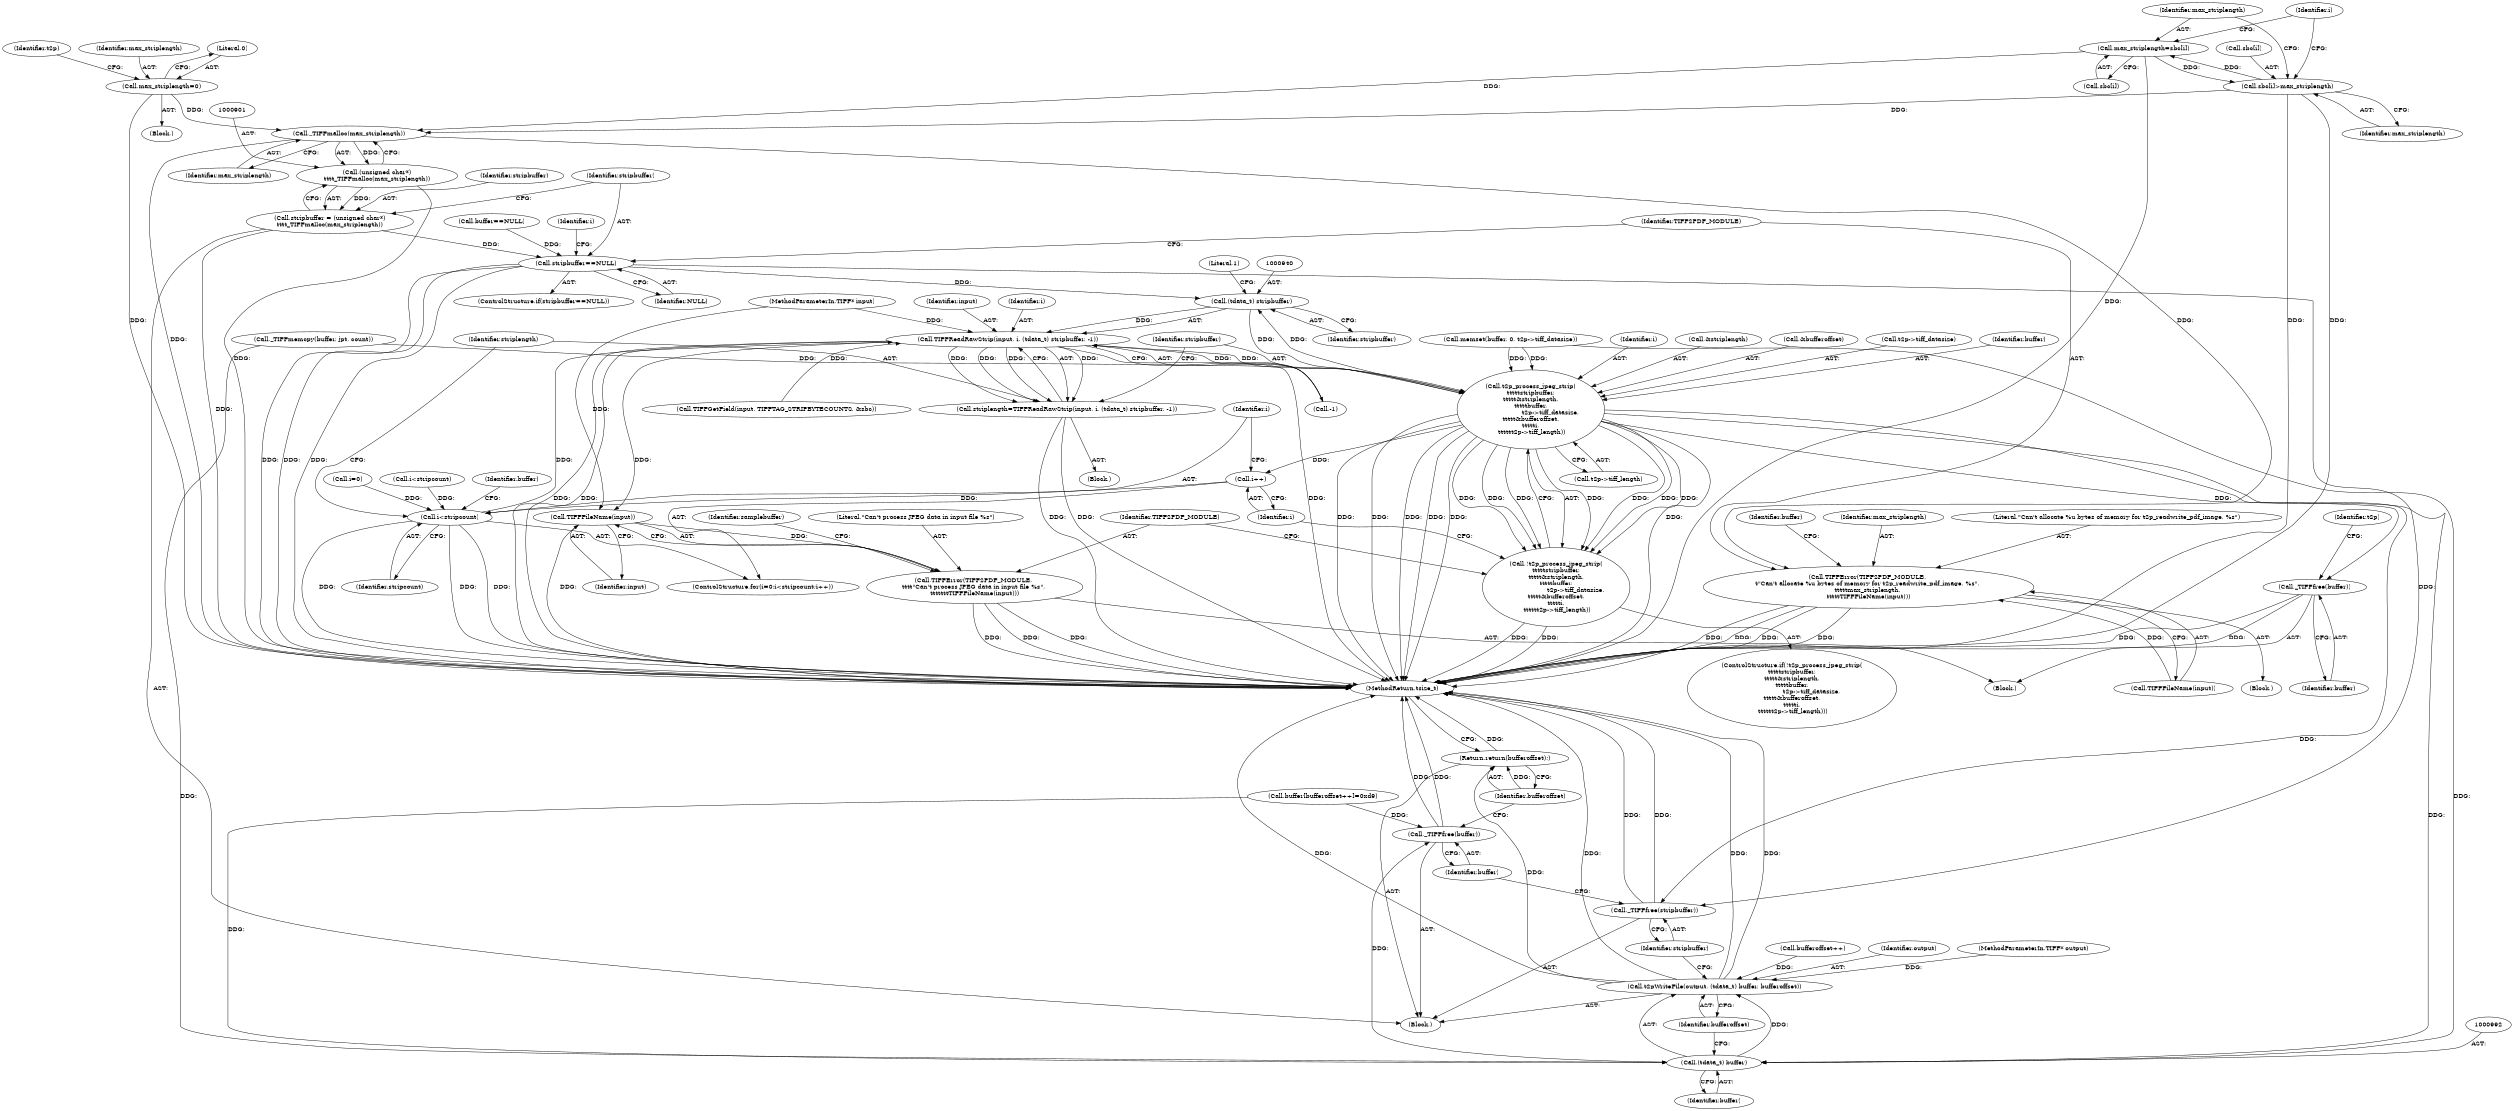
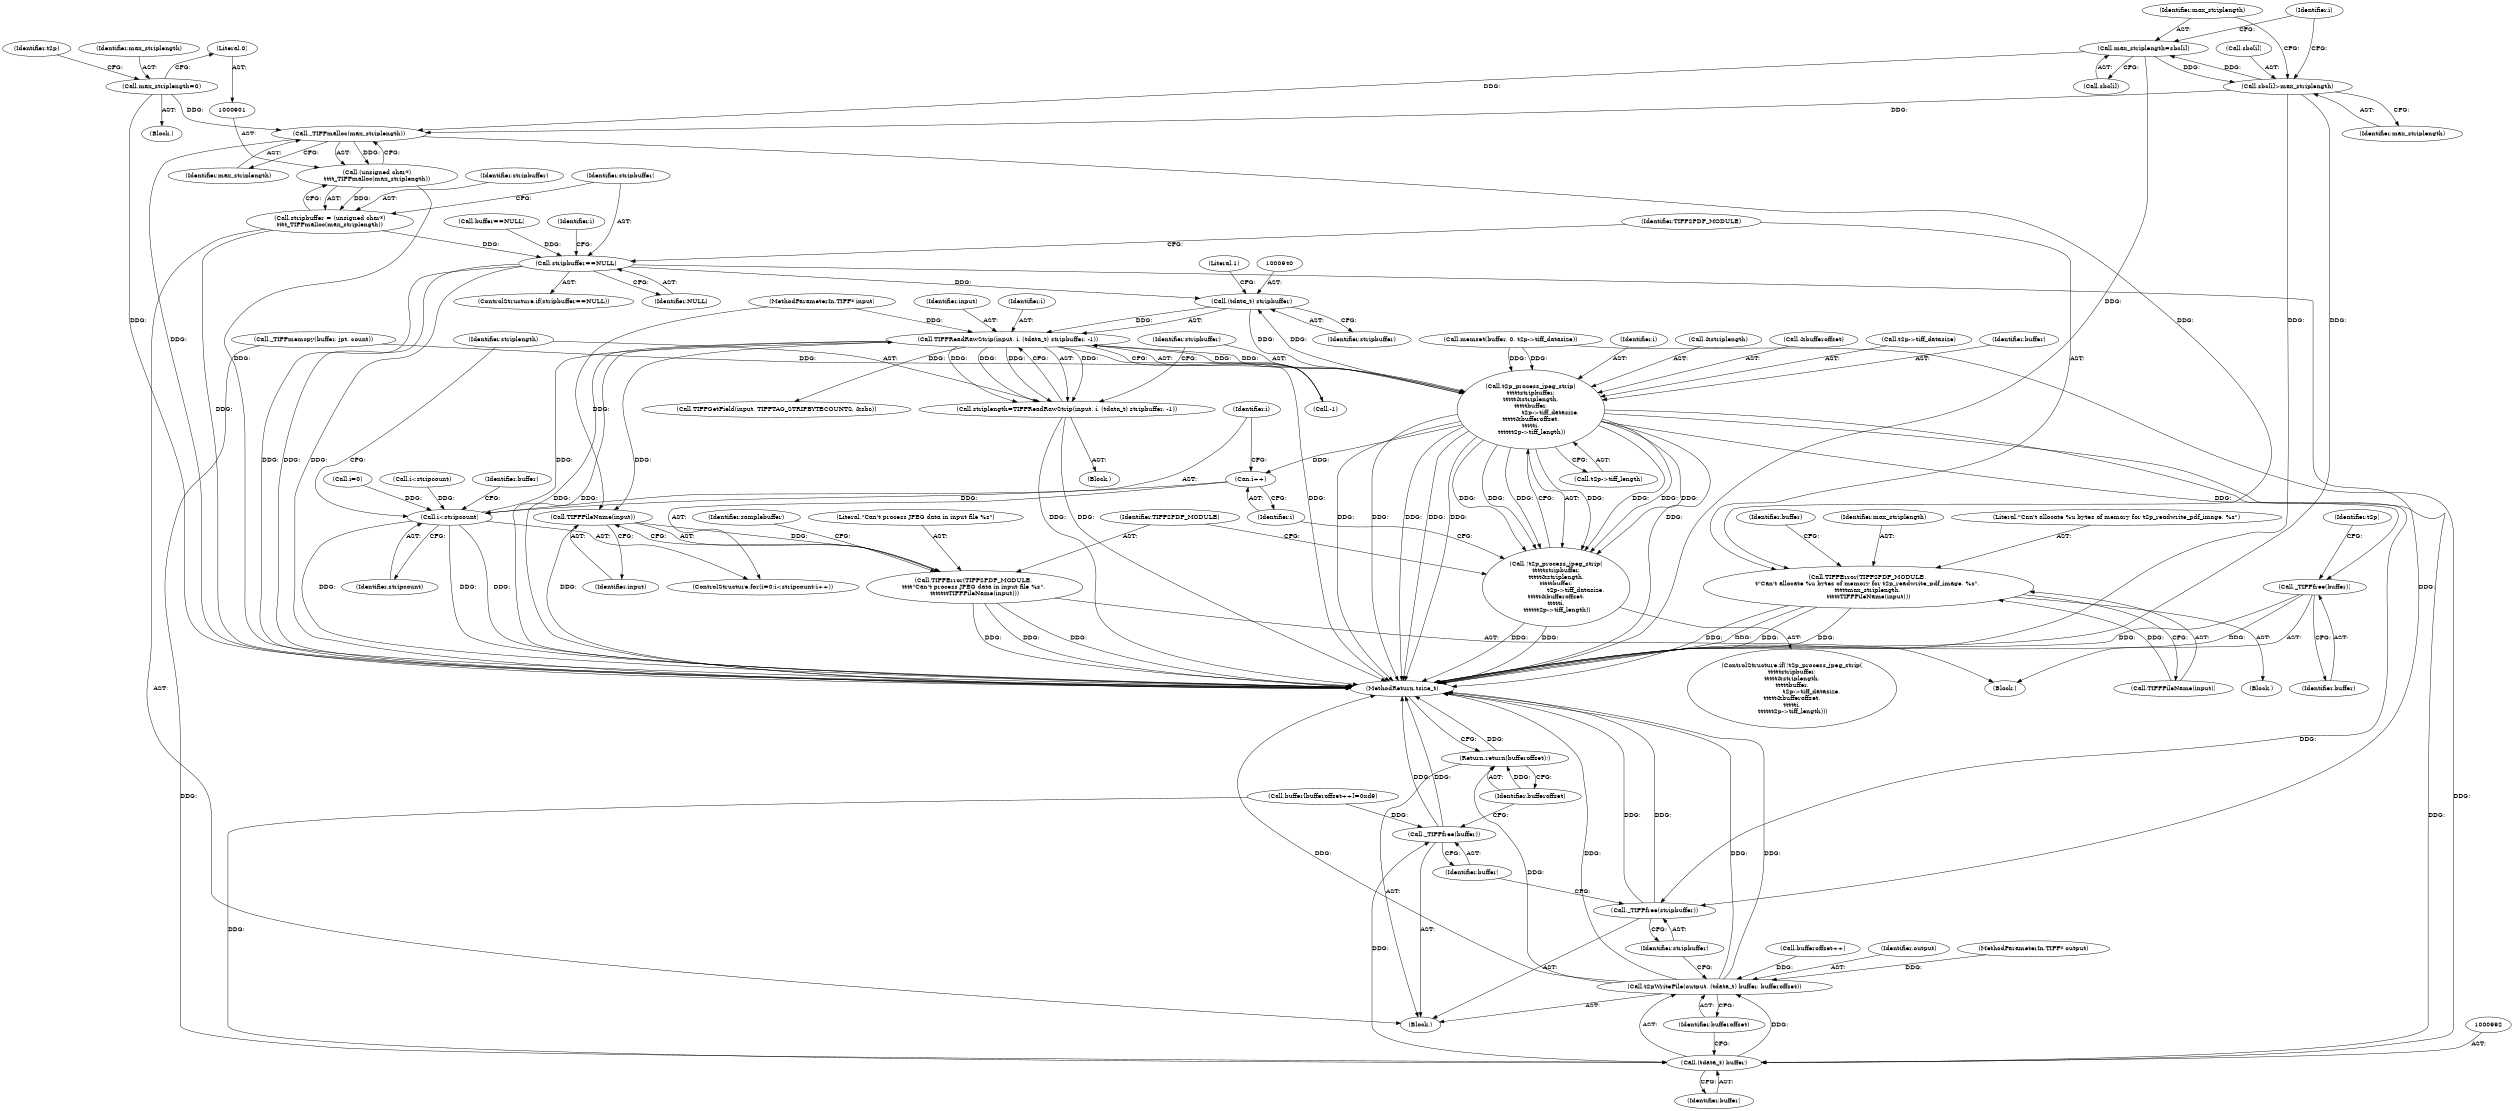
(201, 67) -> (232, 77)
(827, 357) -> (881, 370)
(1251, 479) -> (1251, 479)
